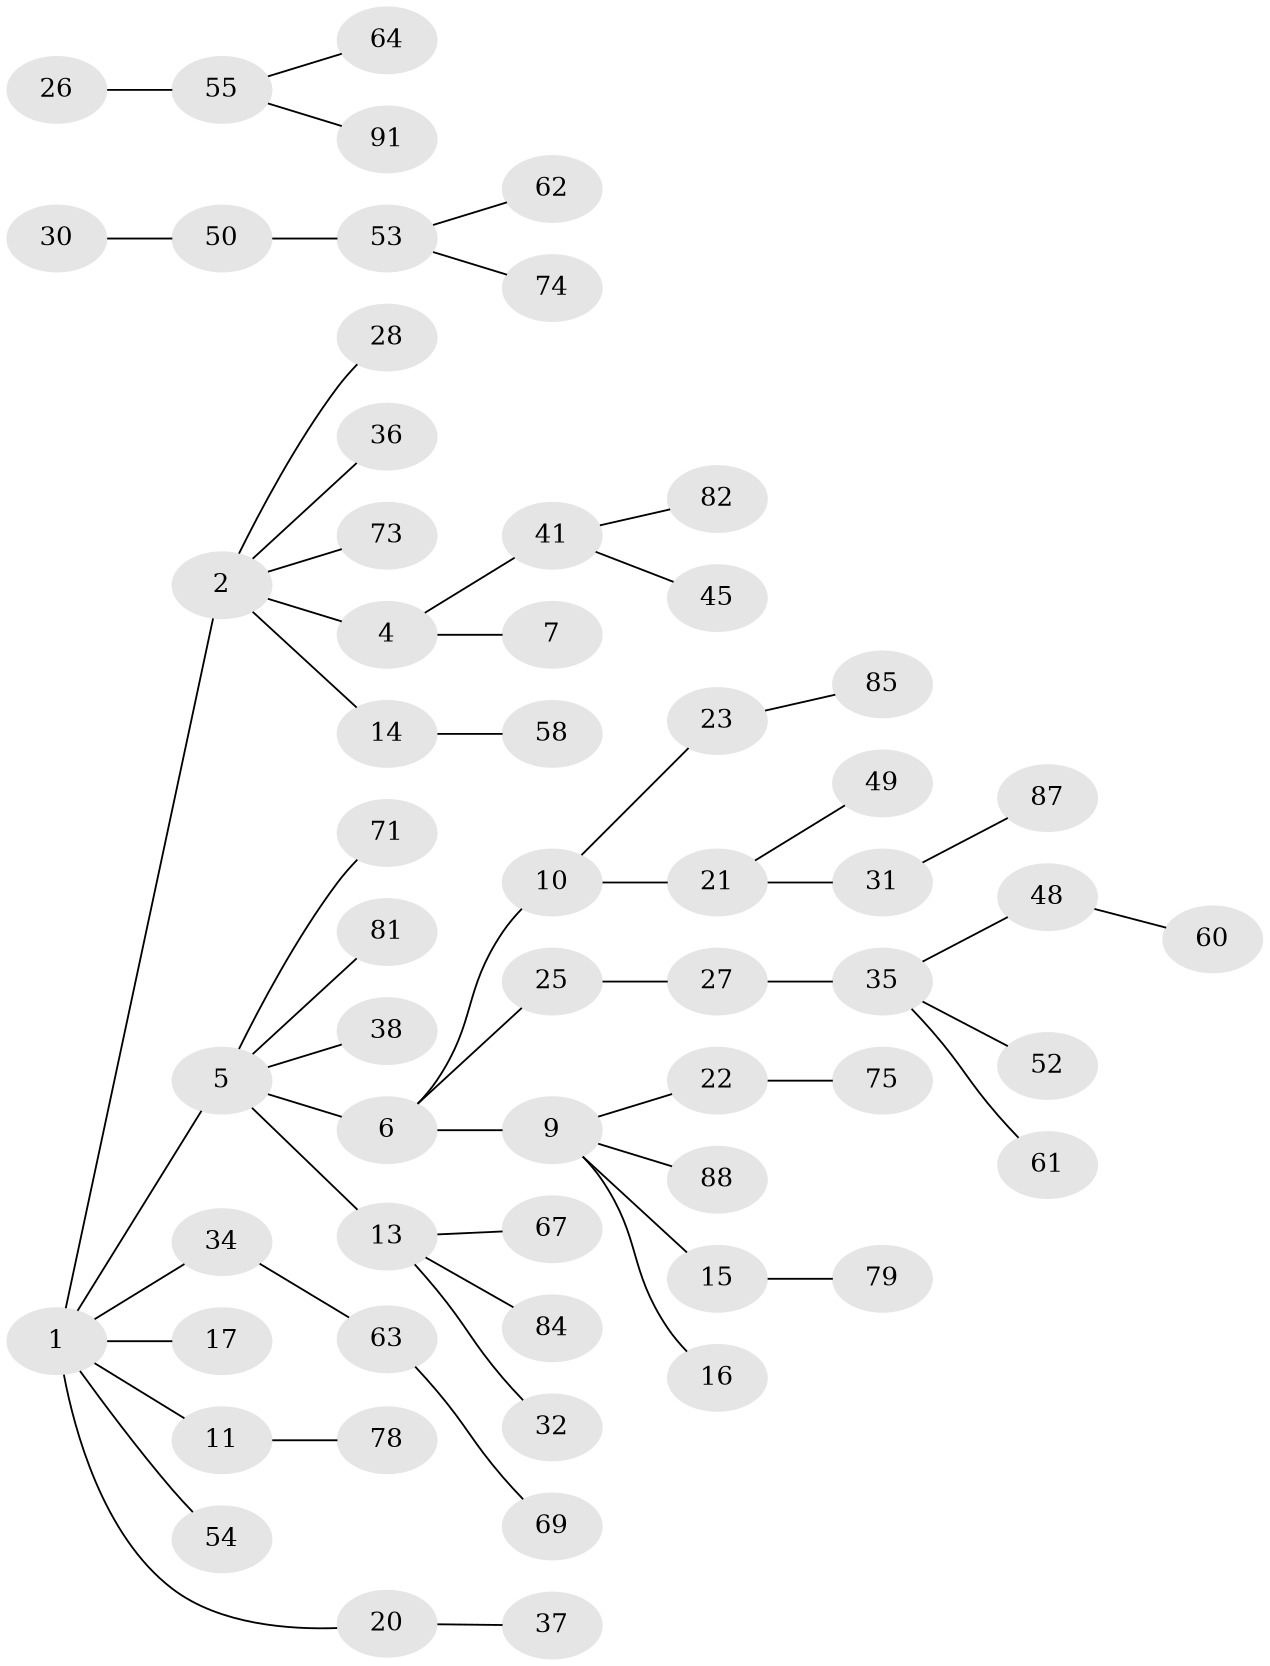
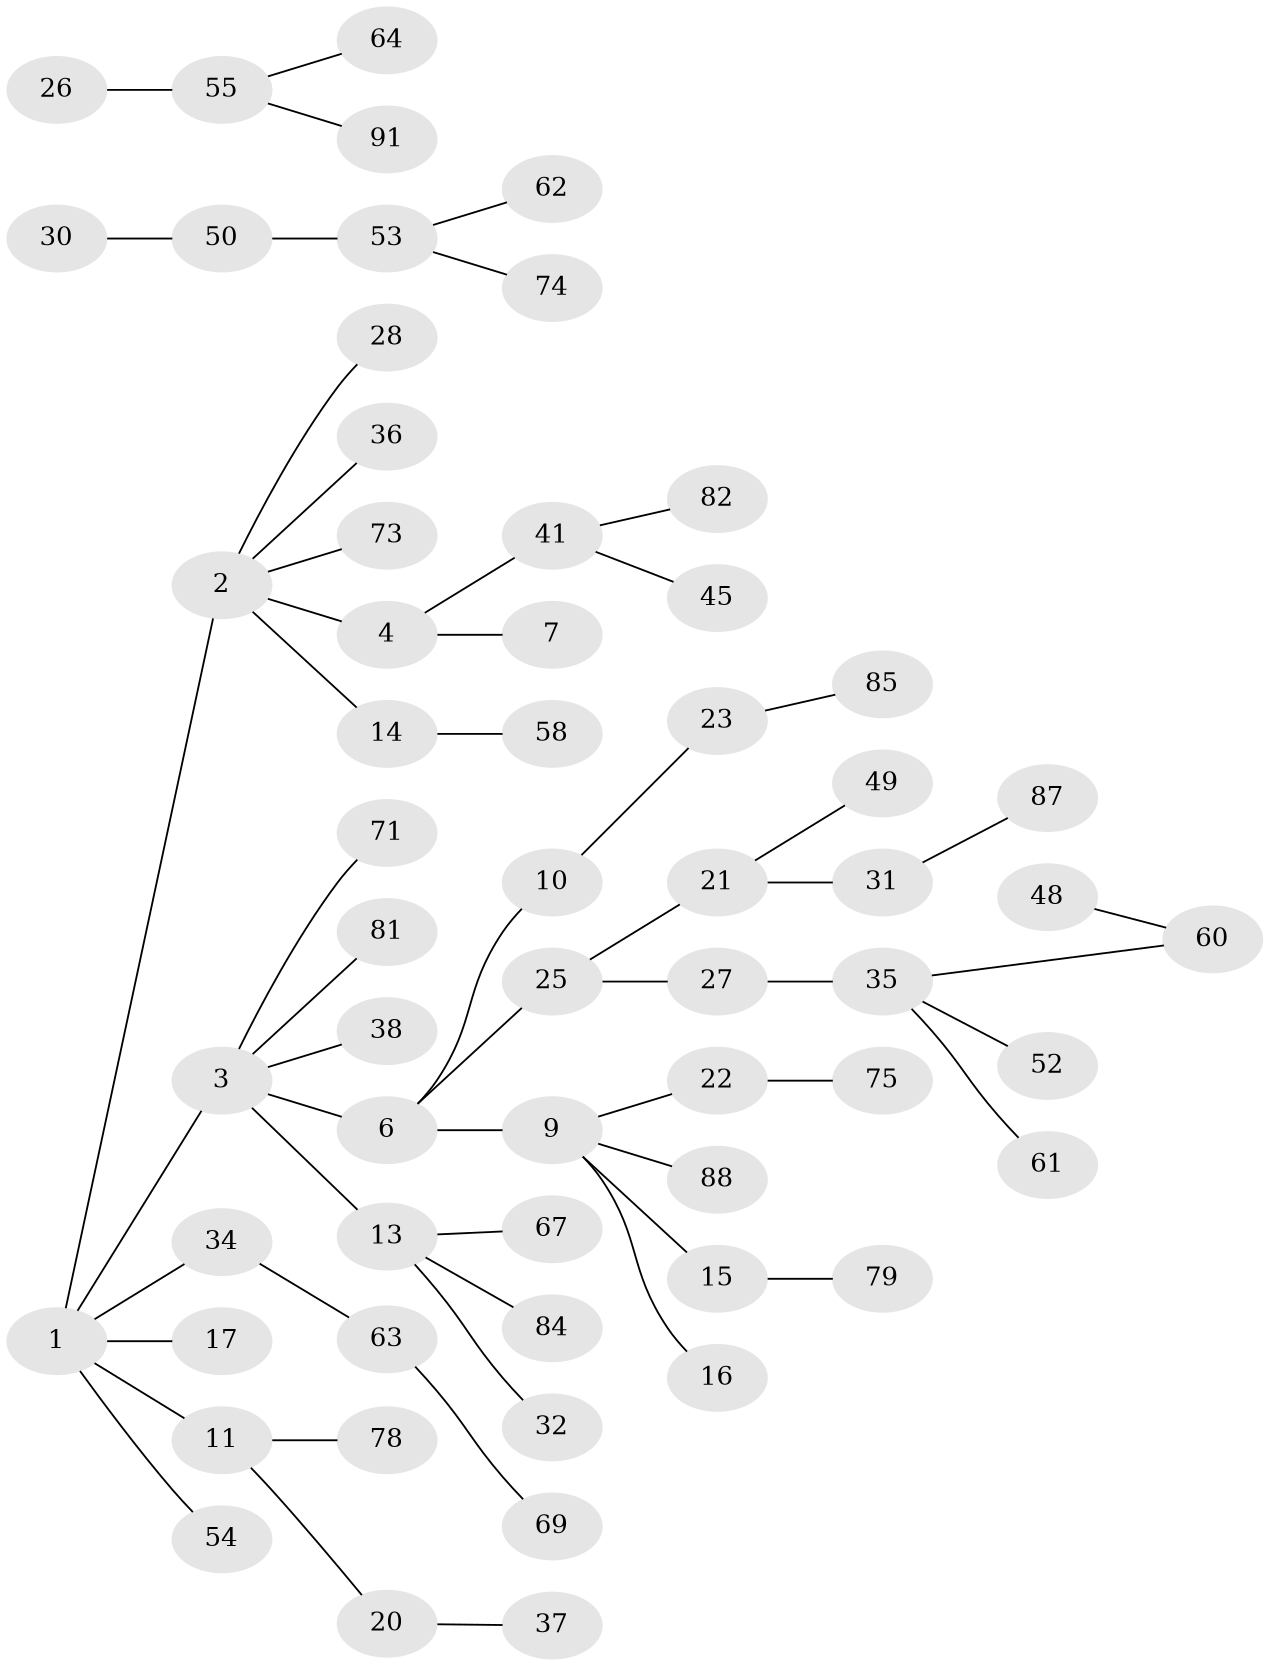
(635, 883) -> (635, 932)
(965, 939) -> (1048, 960)
(222, 1081) -> (222, 1081)
(146, 1564) -> (307, 1530)
